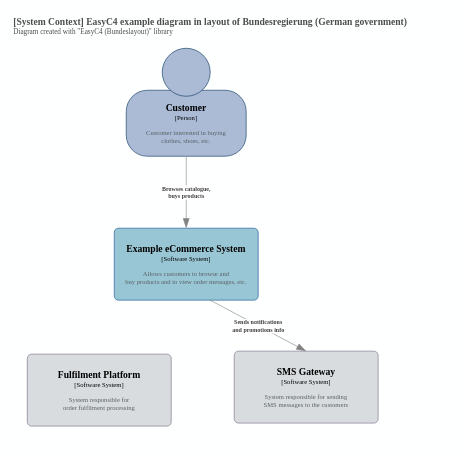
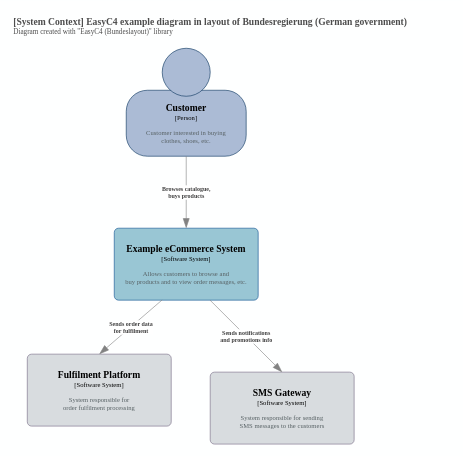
none -> (130, 328)
(306, 387) -> (282, 408)
